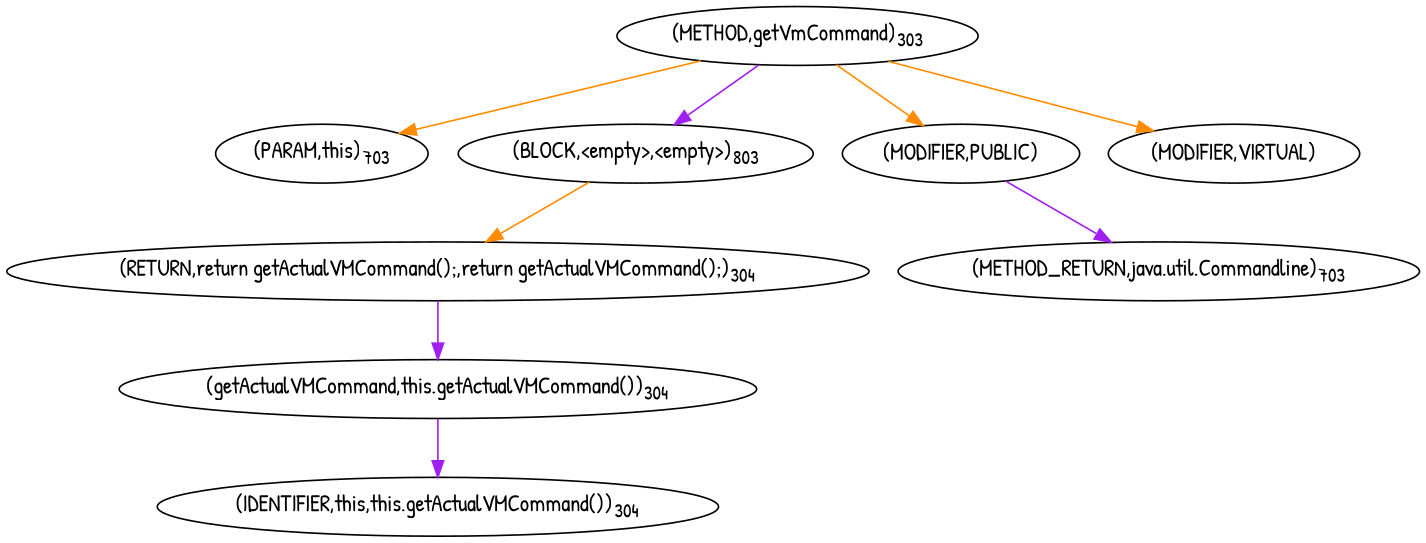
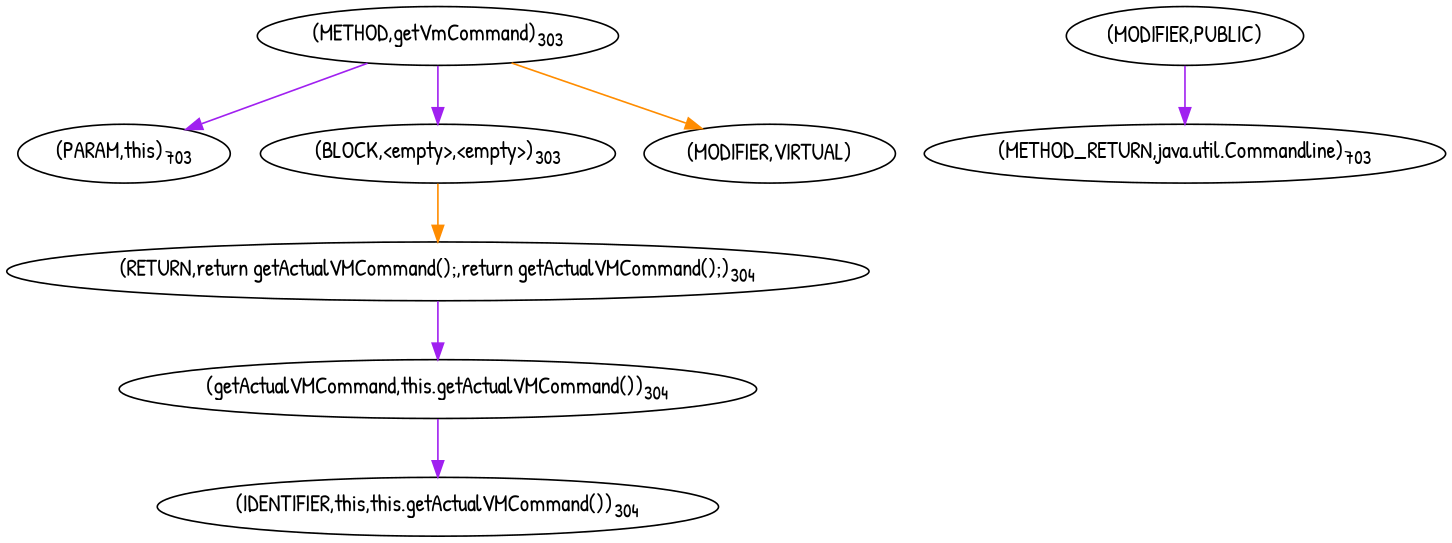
(873, 90) -> none
(558, 95) -> (285, 94)
(746, 151) -> (548, 151)
